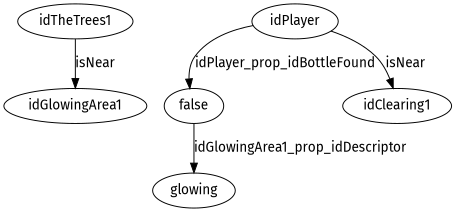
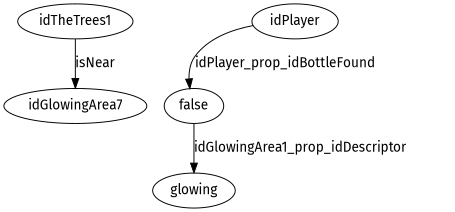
(75, 106) -> (75, 106)
(397, 106) -> none
